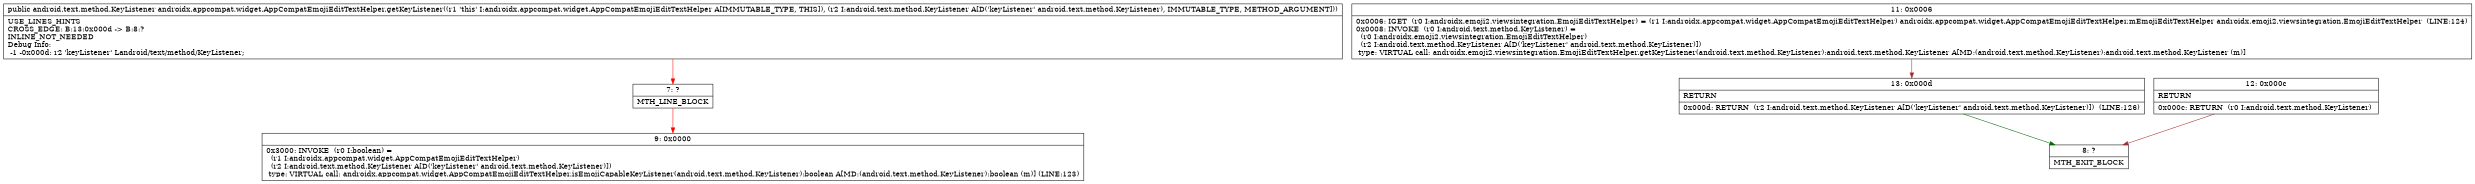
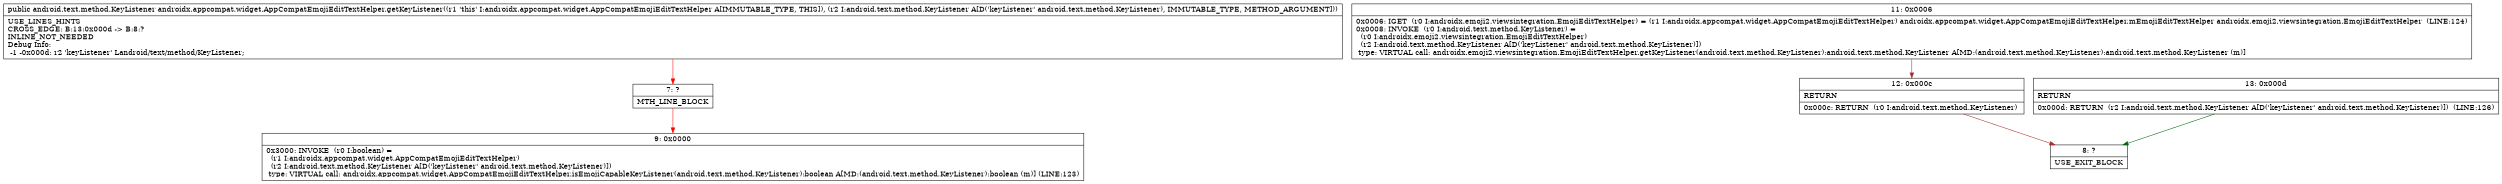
(1912, 66) -> (1912, 66)
(2089, 163) -> (2089, 163)
